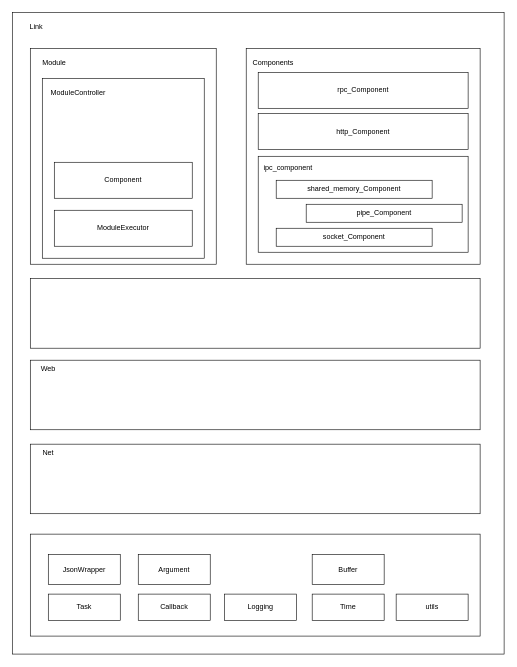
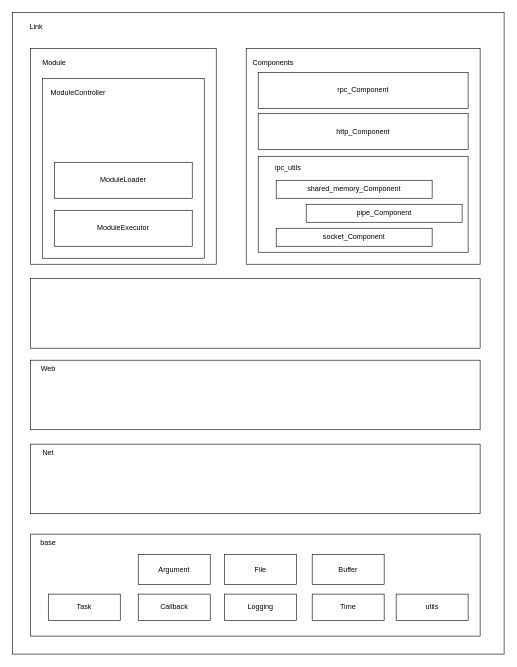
(288, 168) -> (288, 168)
(123, 180) -> (123, 180)
none -> (48, 543)
(84, 570) -> none
none -> (261, 570)
